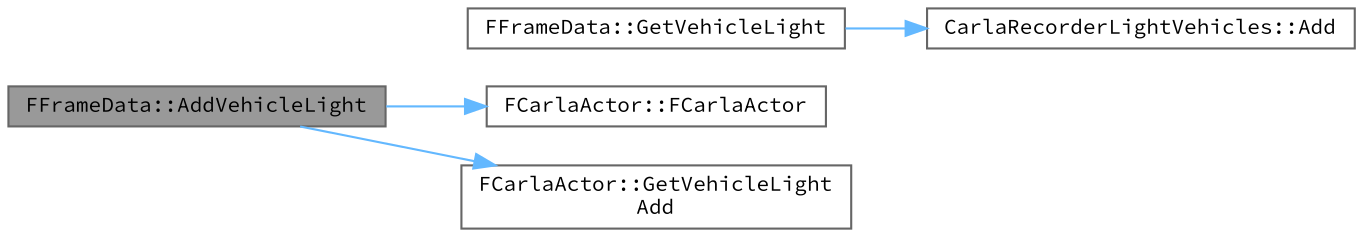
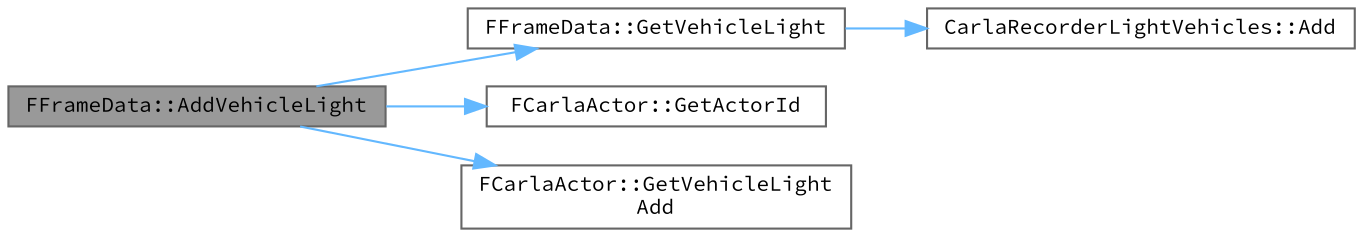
none -> (416, 69)
(656, 106) -> (656, 106)
